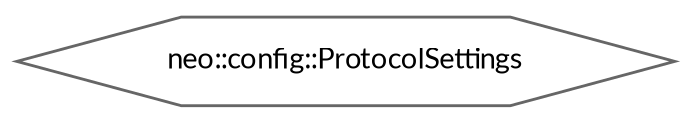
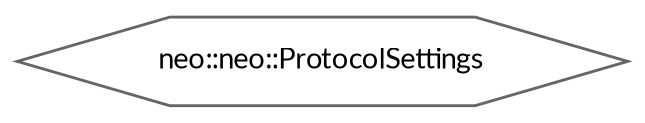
(346, 61) -> (322, 61)
